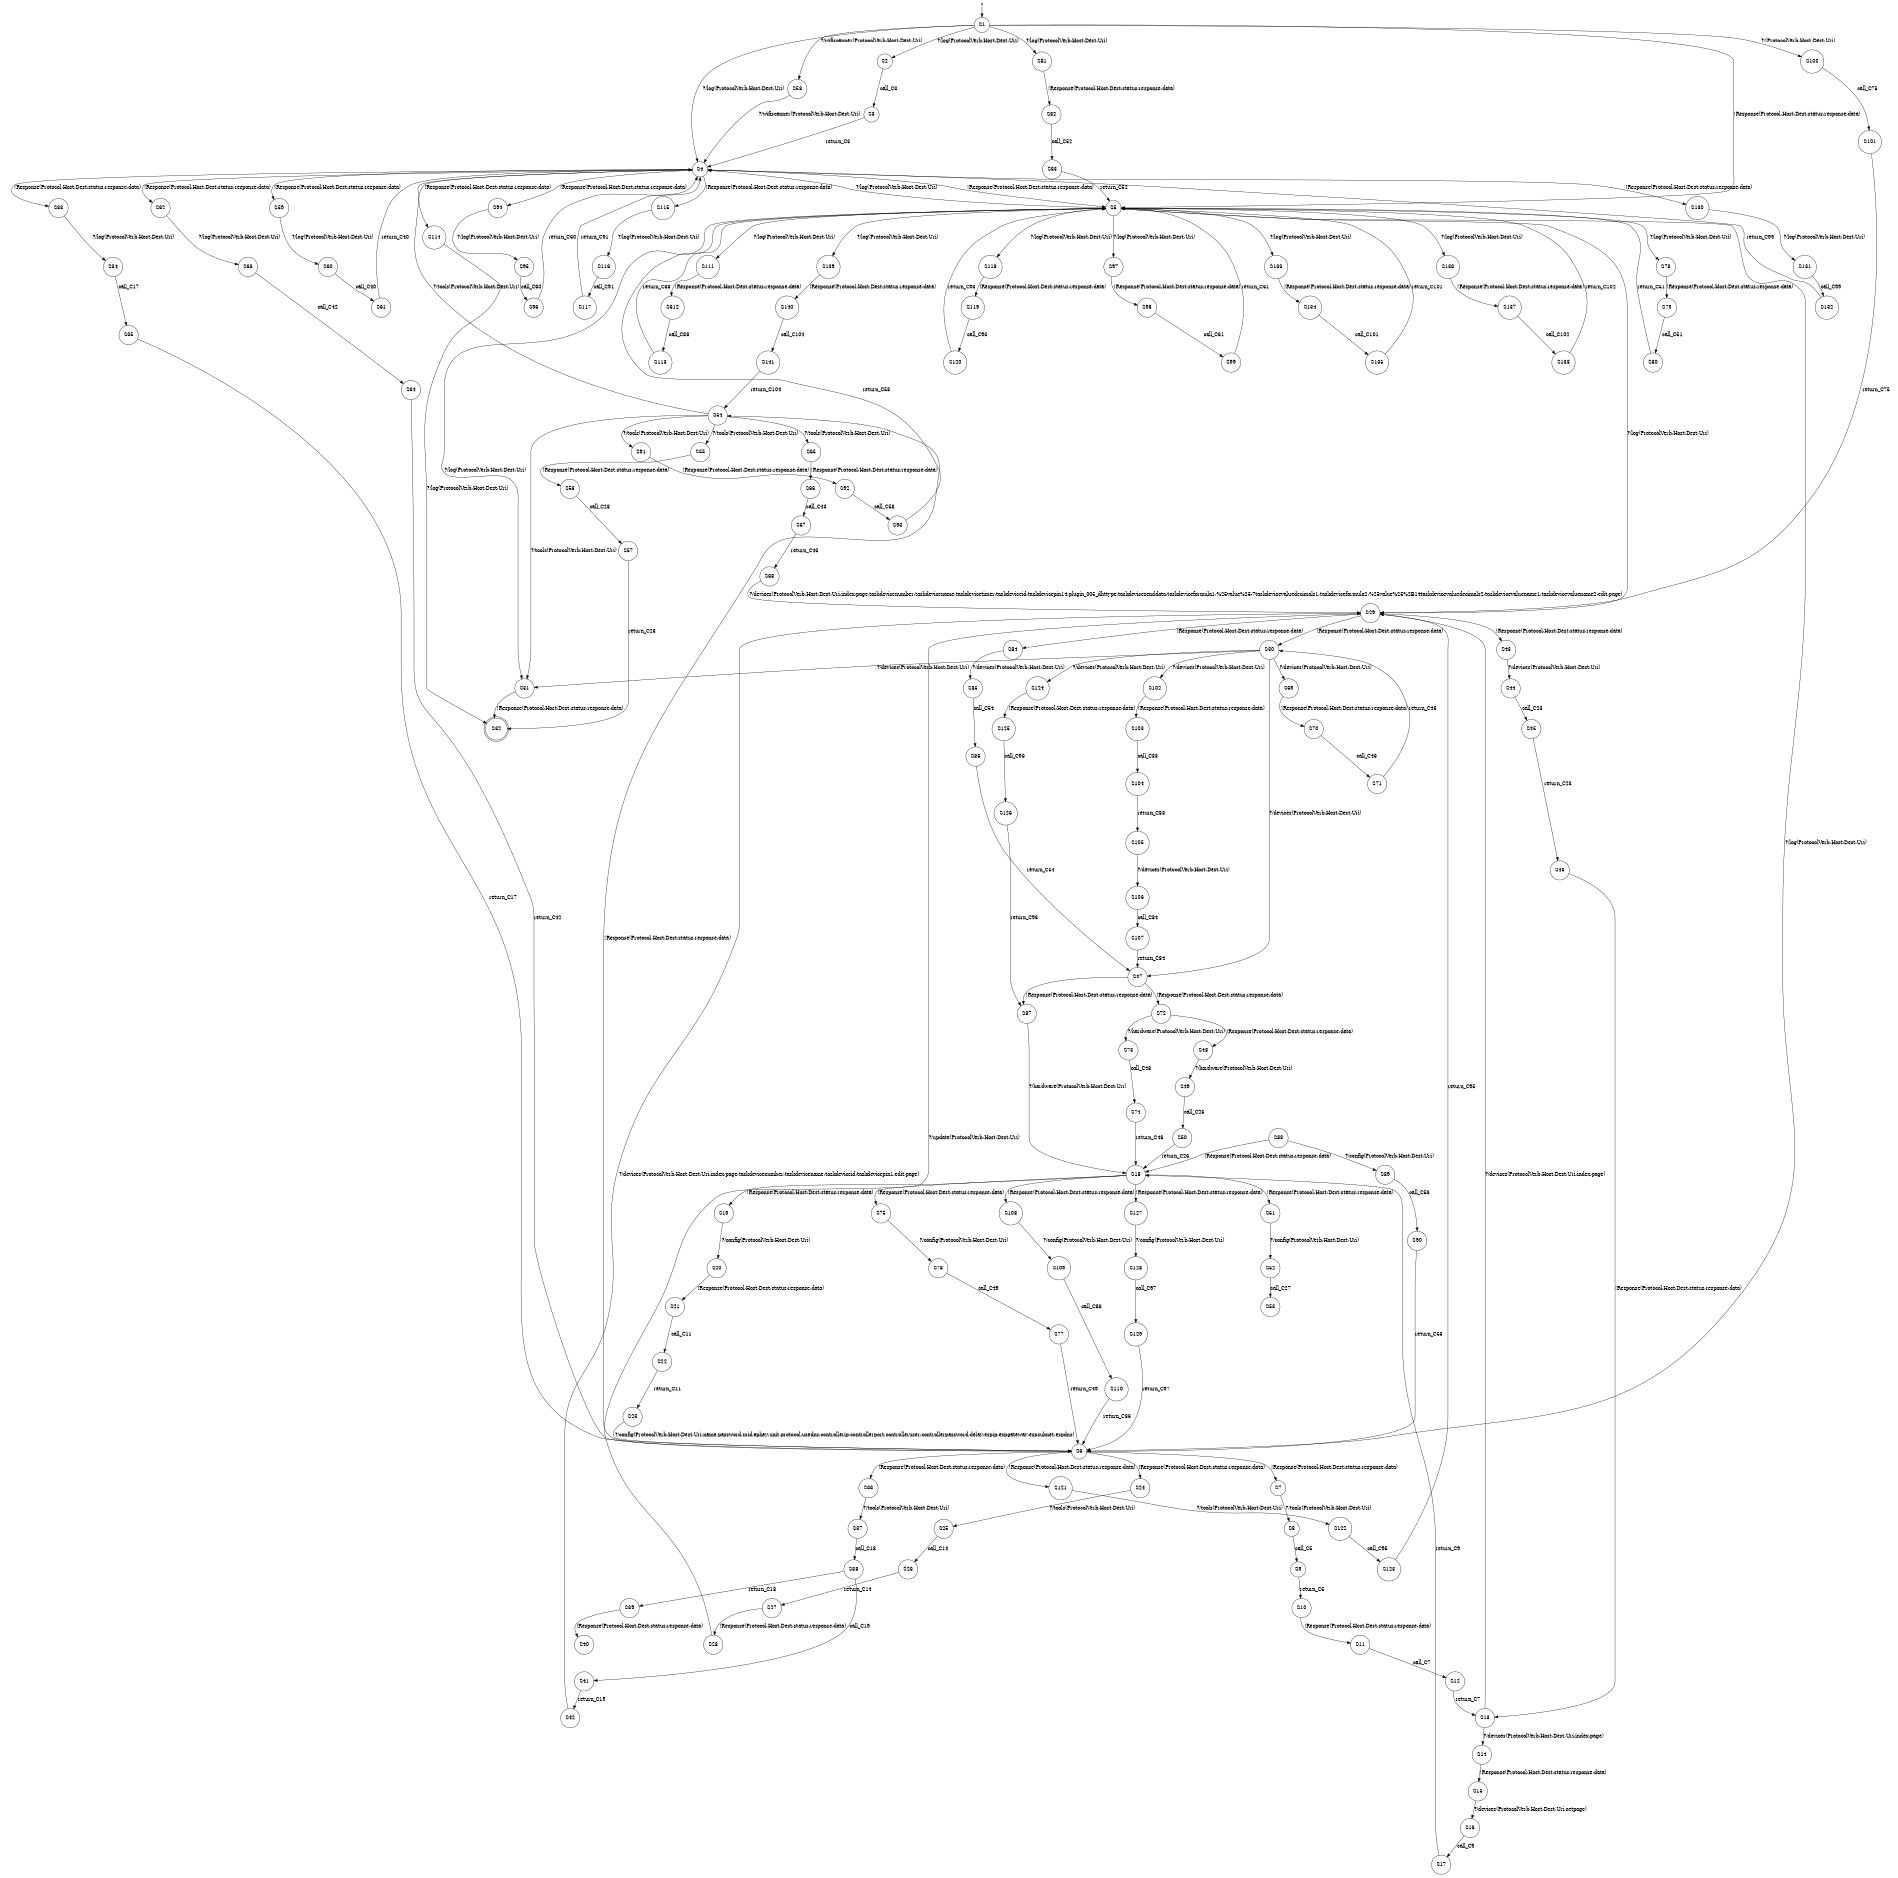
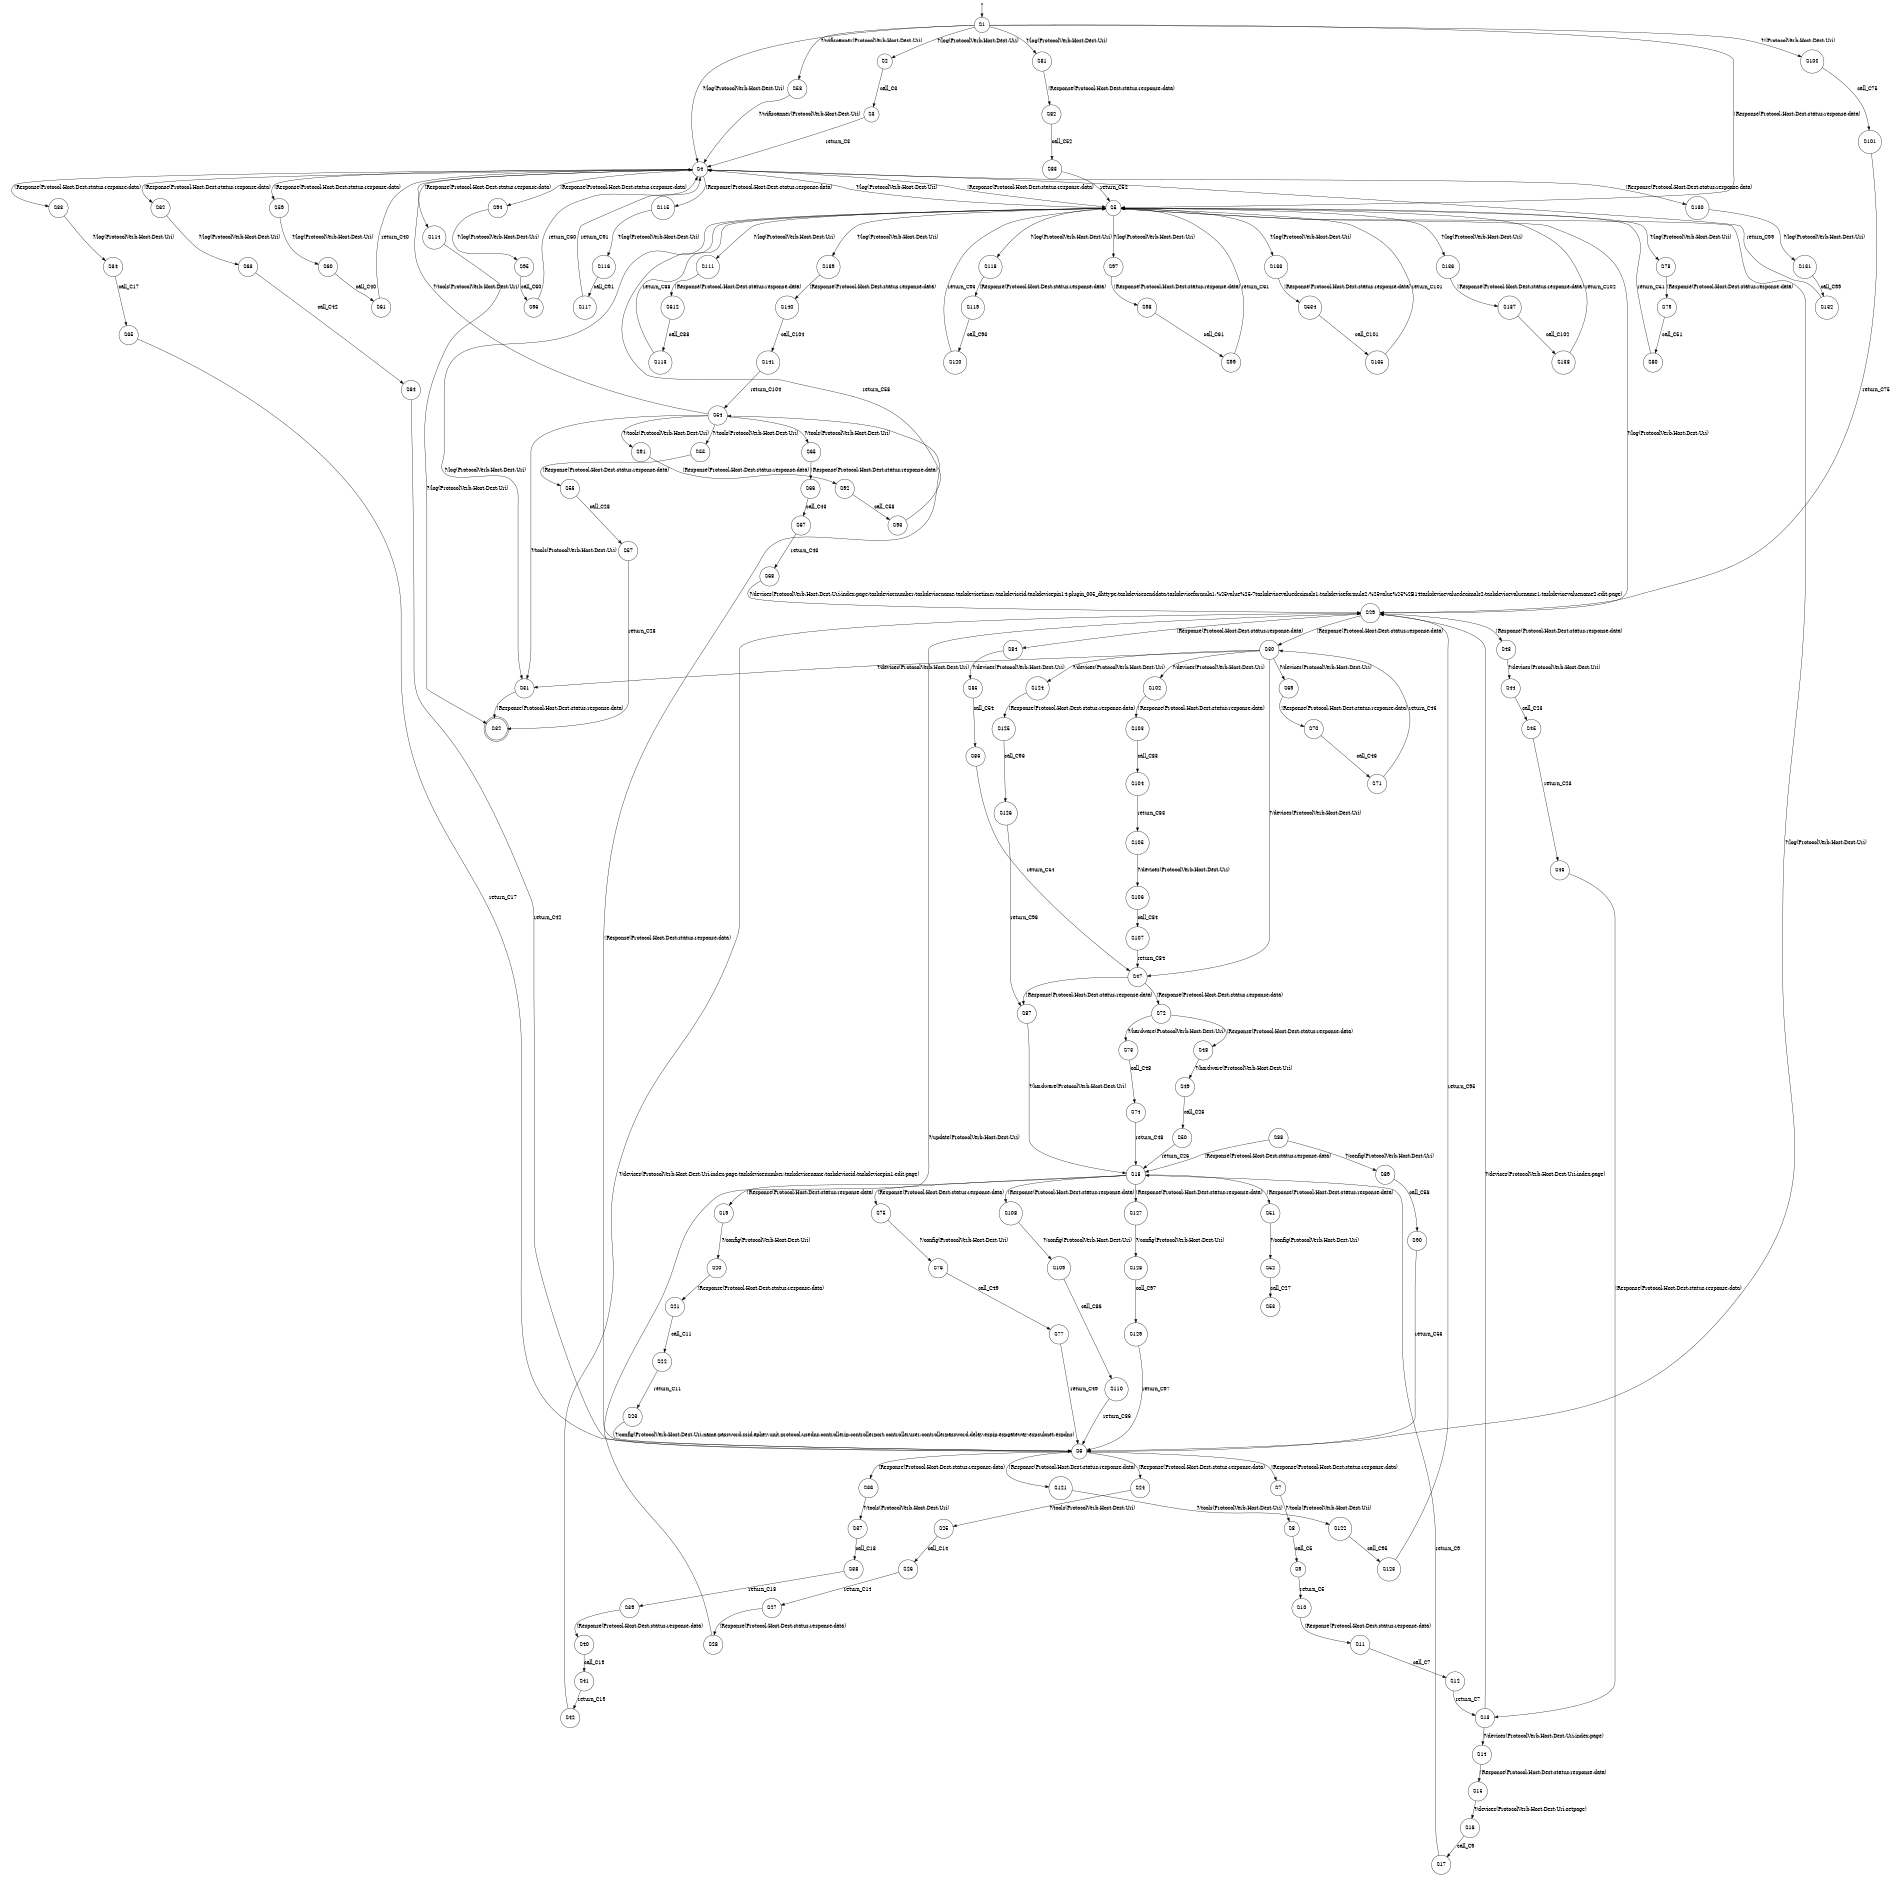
(1310, 308) -> (1310, 308)
(751, 1663) -> (584, 1661)
